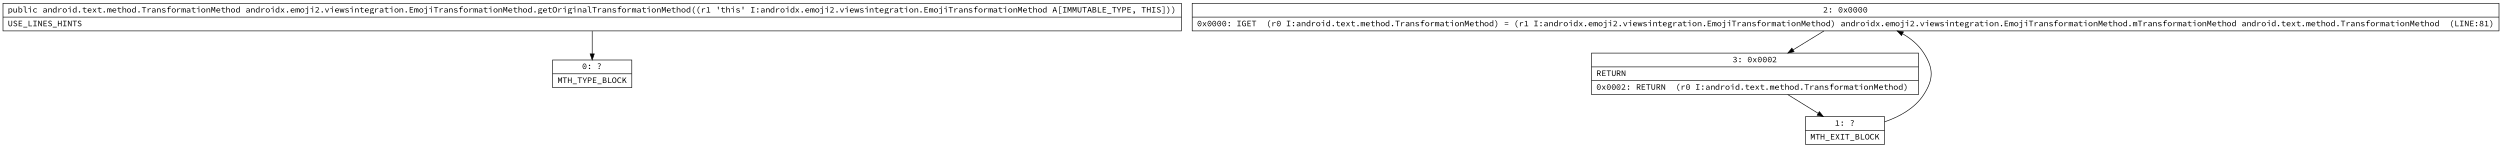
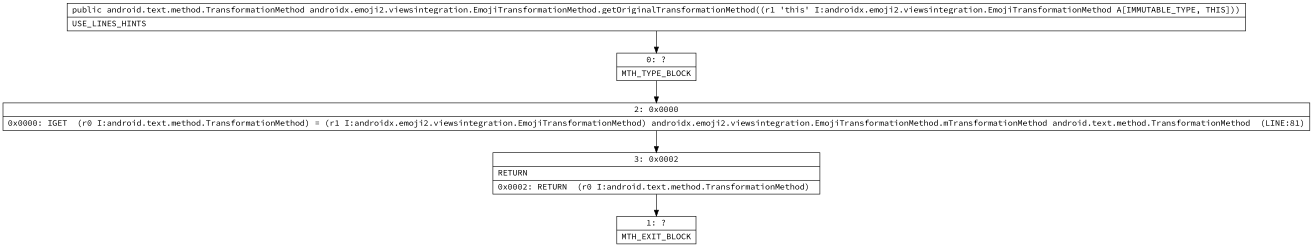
(1929, 83) -> (656, 89)
